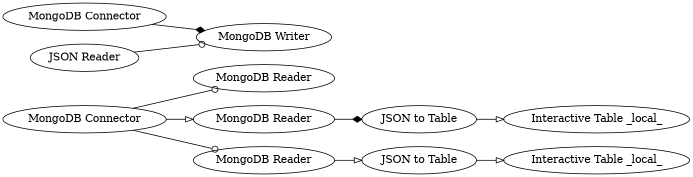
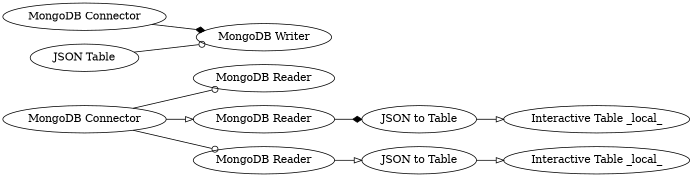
(85, 58) -> (85, 58)
